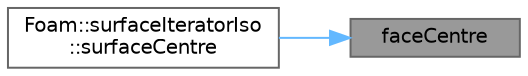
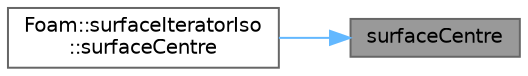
(435, 38) -> (435, 38)
